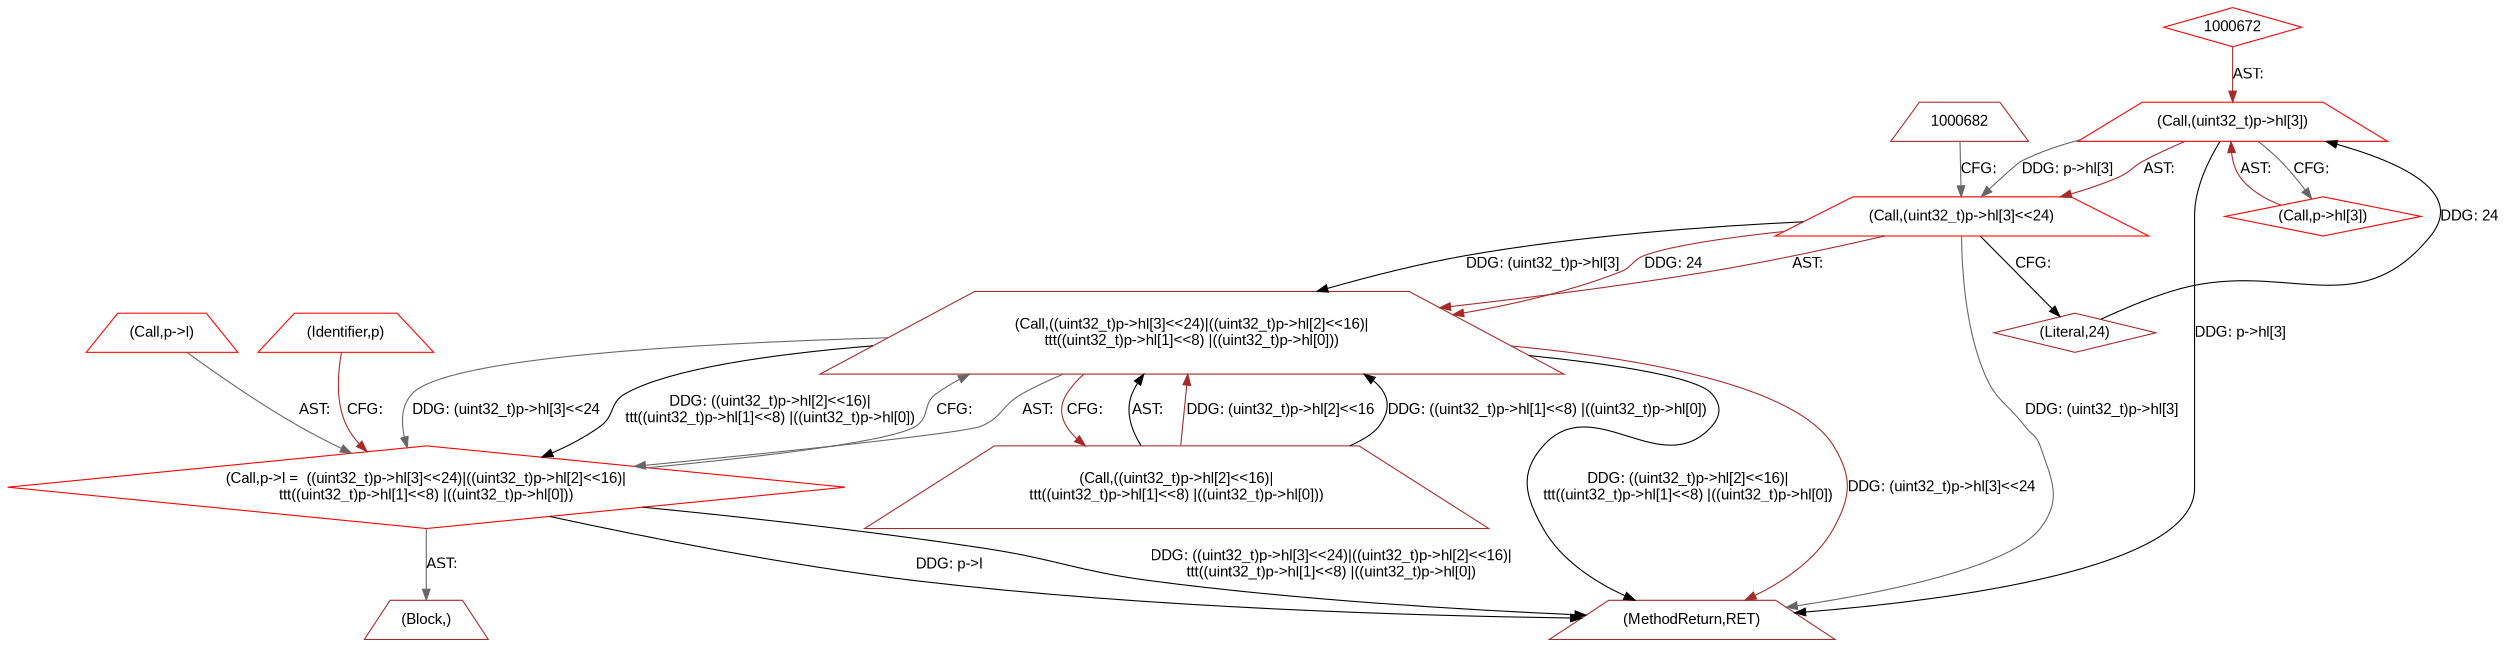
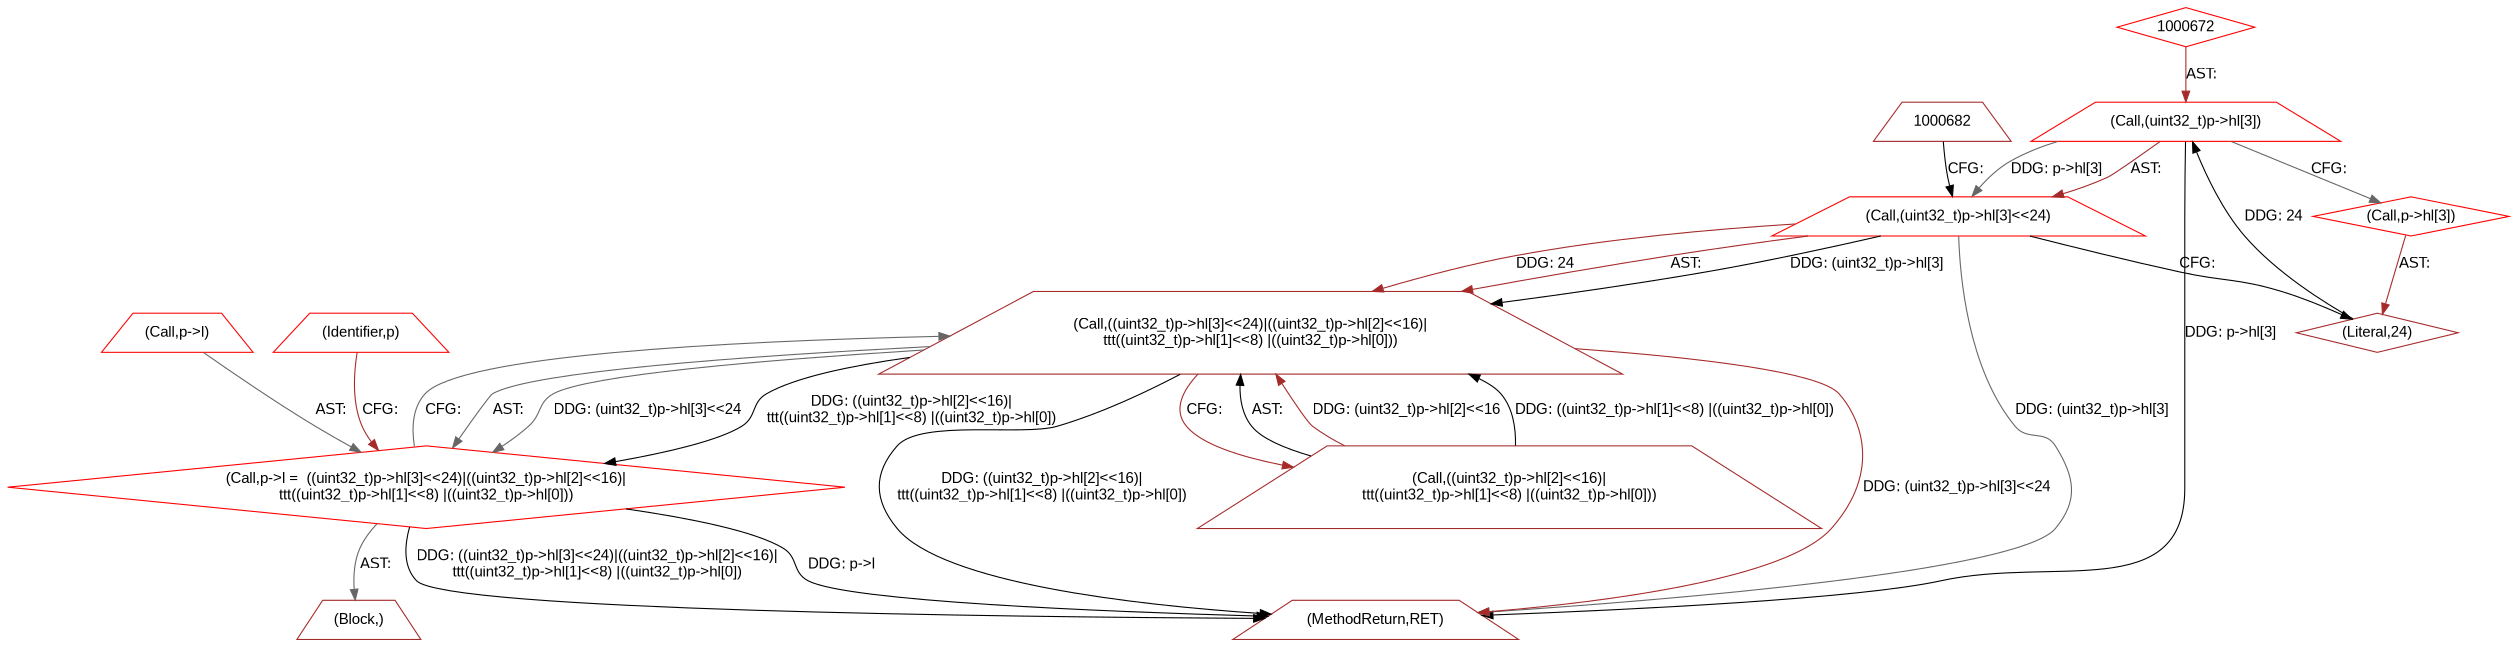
(1960, 164) -> (1946, 164)
(2248, 186) -> (2396, 270)
